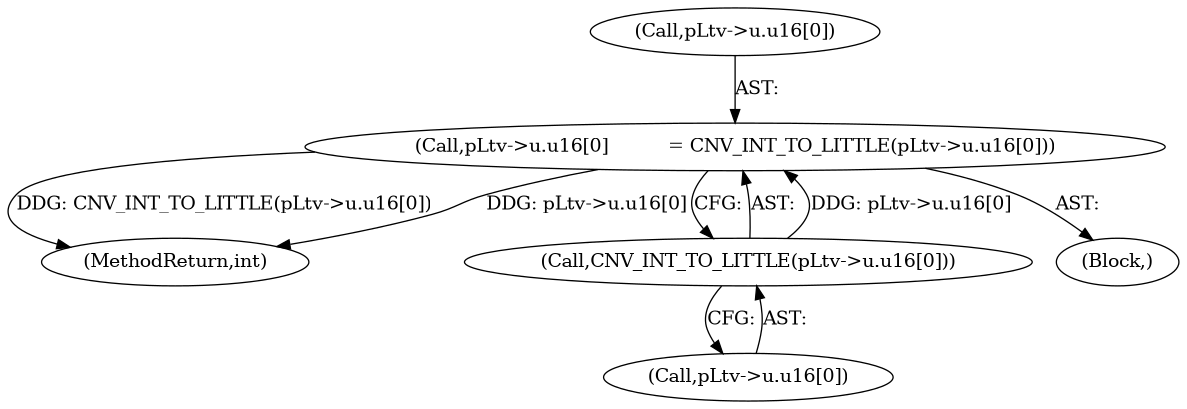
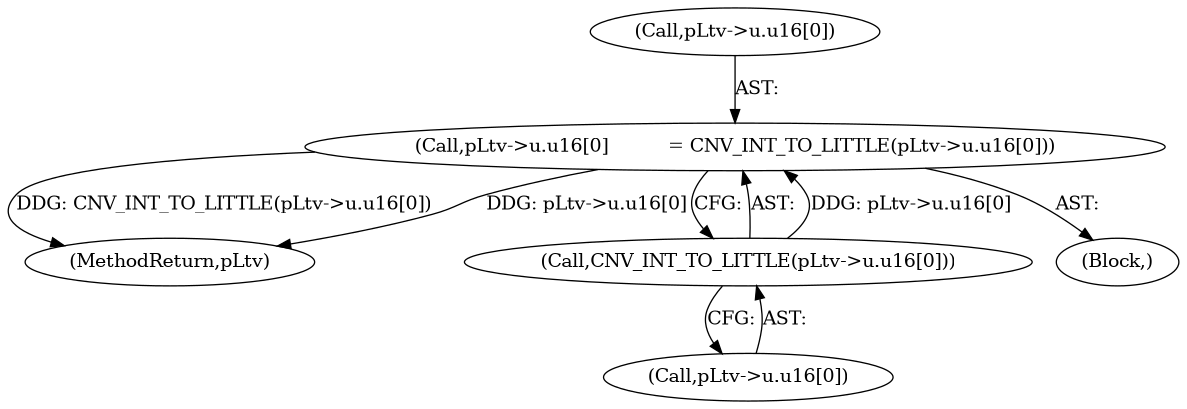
(175, 262) -> (170, 262)
